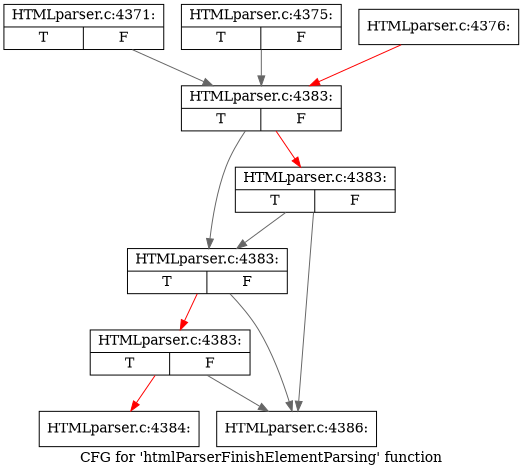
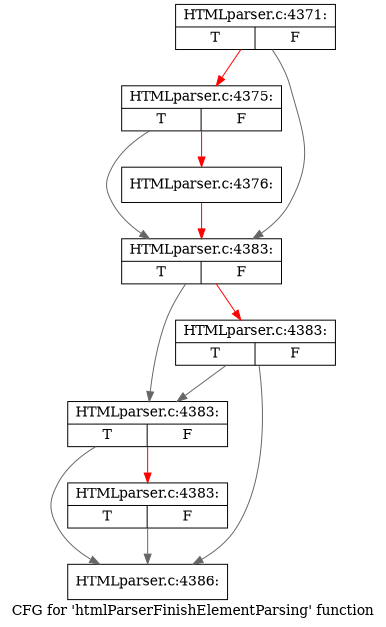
none -> (231, 64)
none -> (202, 144)
(119, 429) -> none
